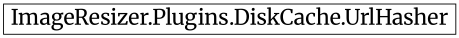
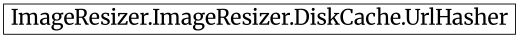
(230, 19) -> (260, 19)
